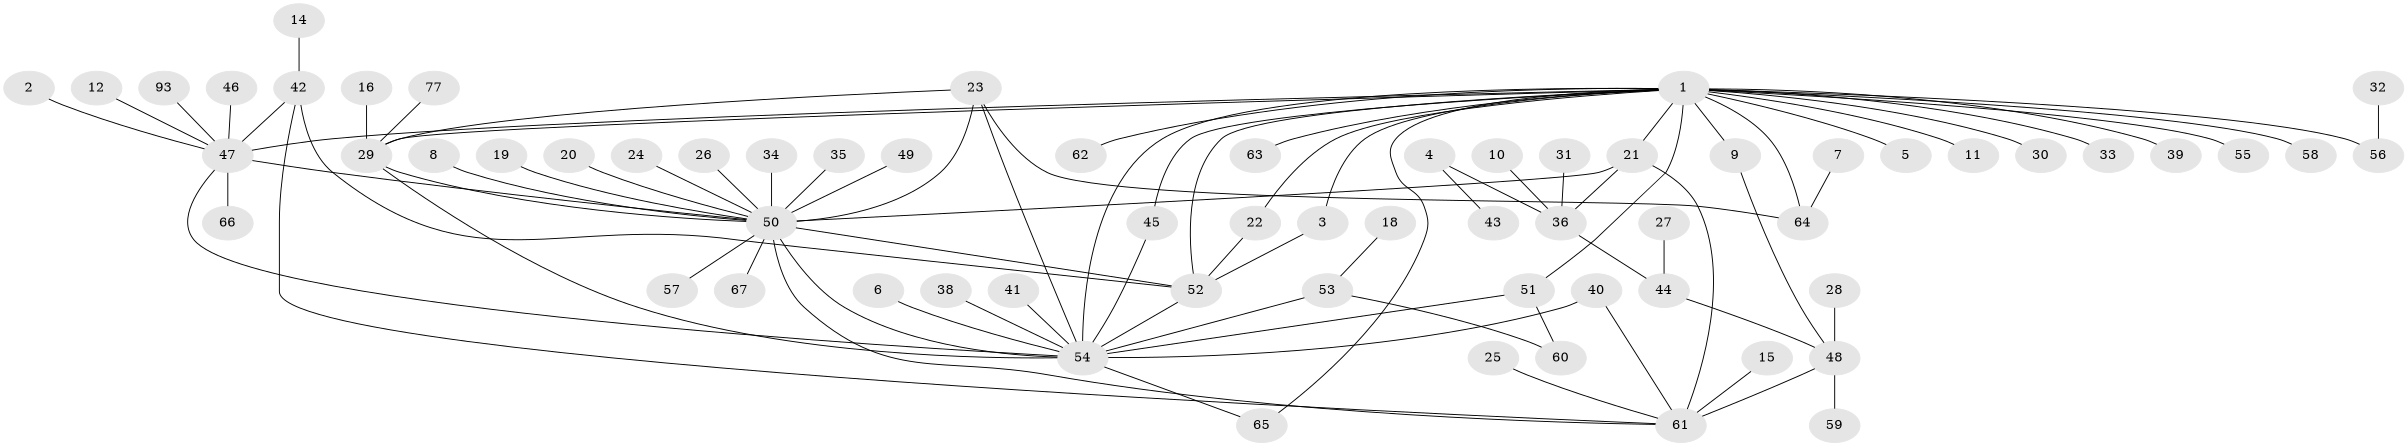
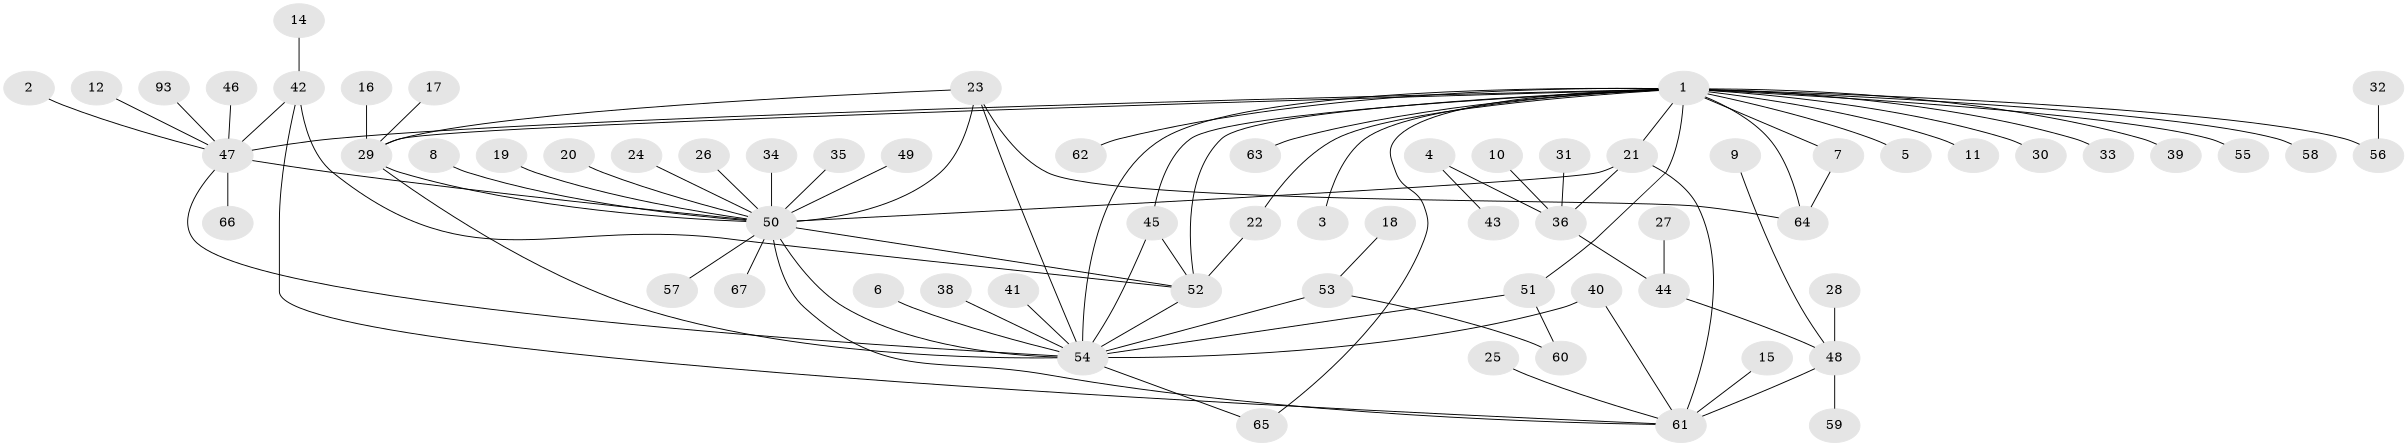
(434, 88) -> (434, 88)
(1710, 122) -> (1761, 122)
(1259, 257) -> (1174, 257)
